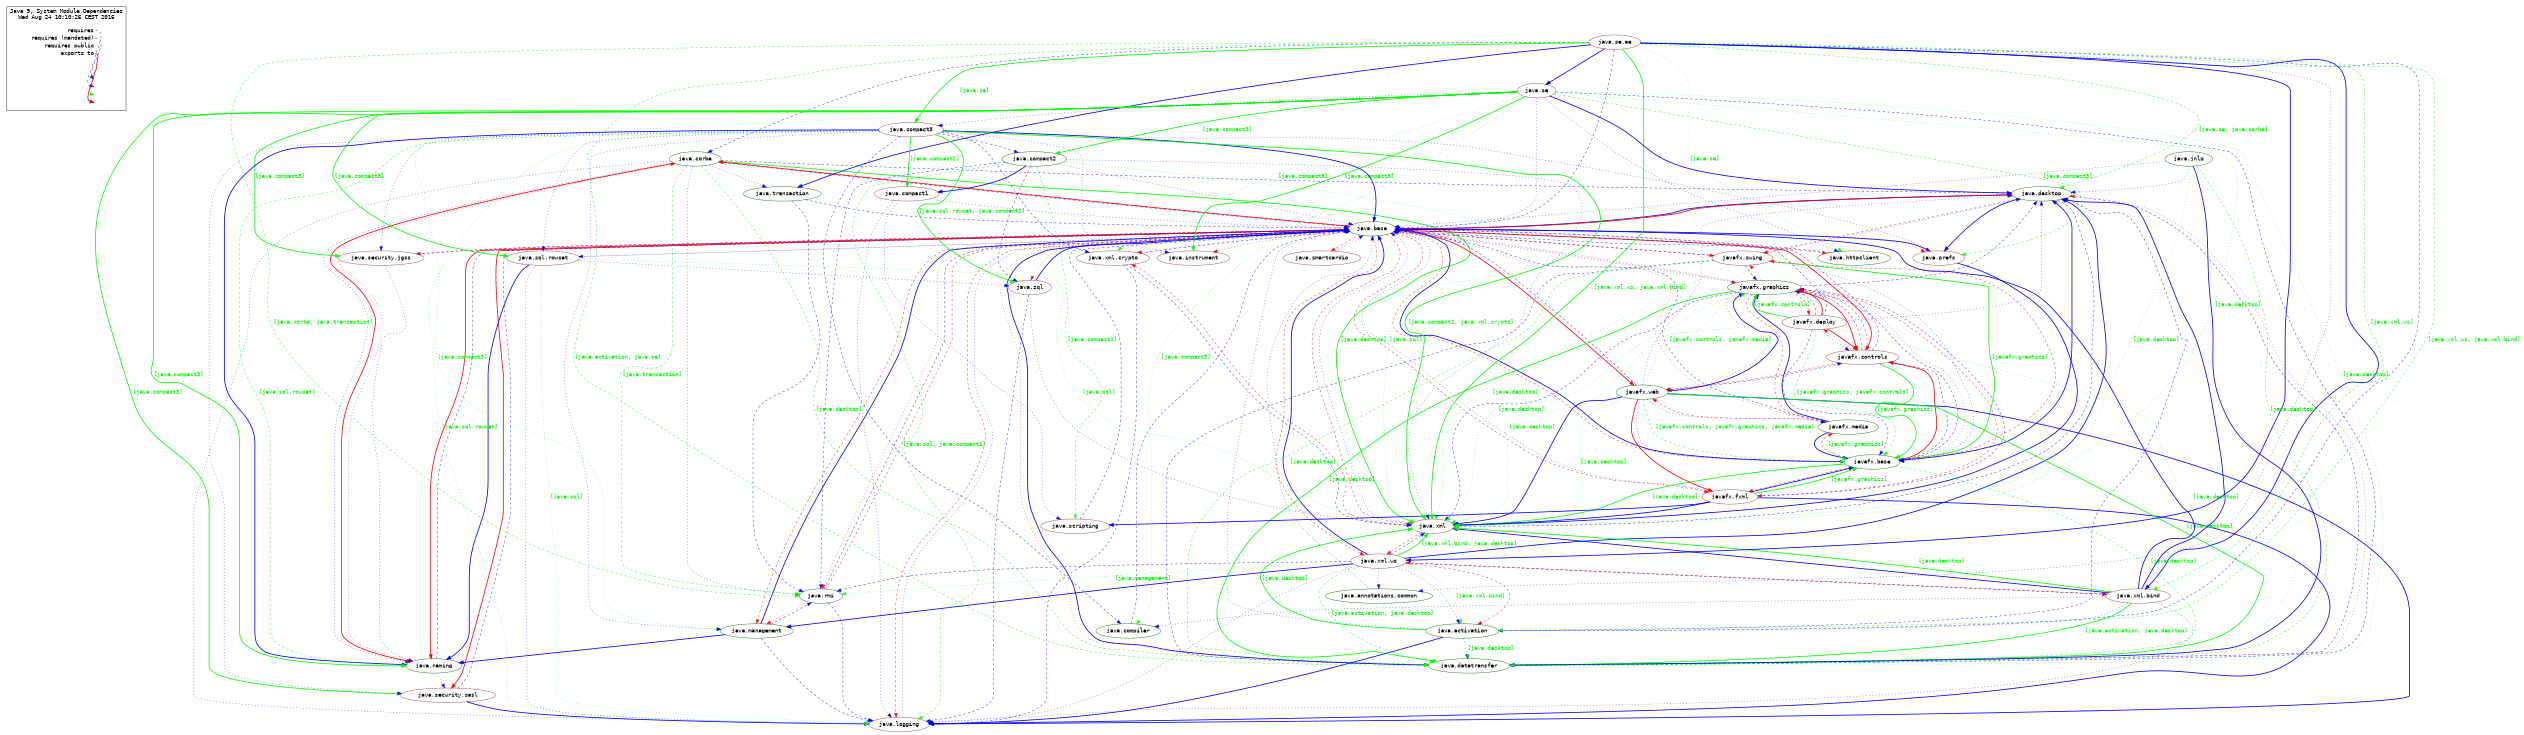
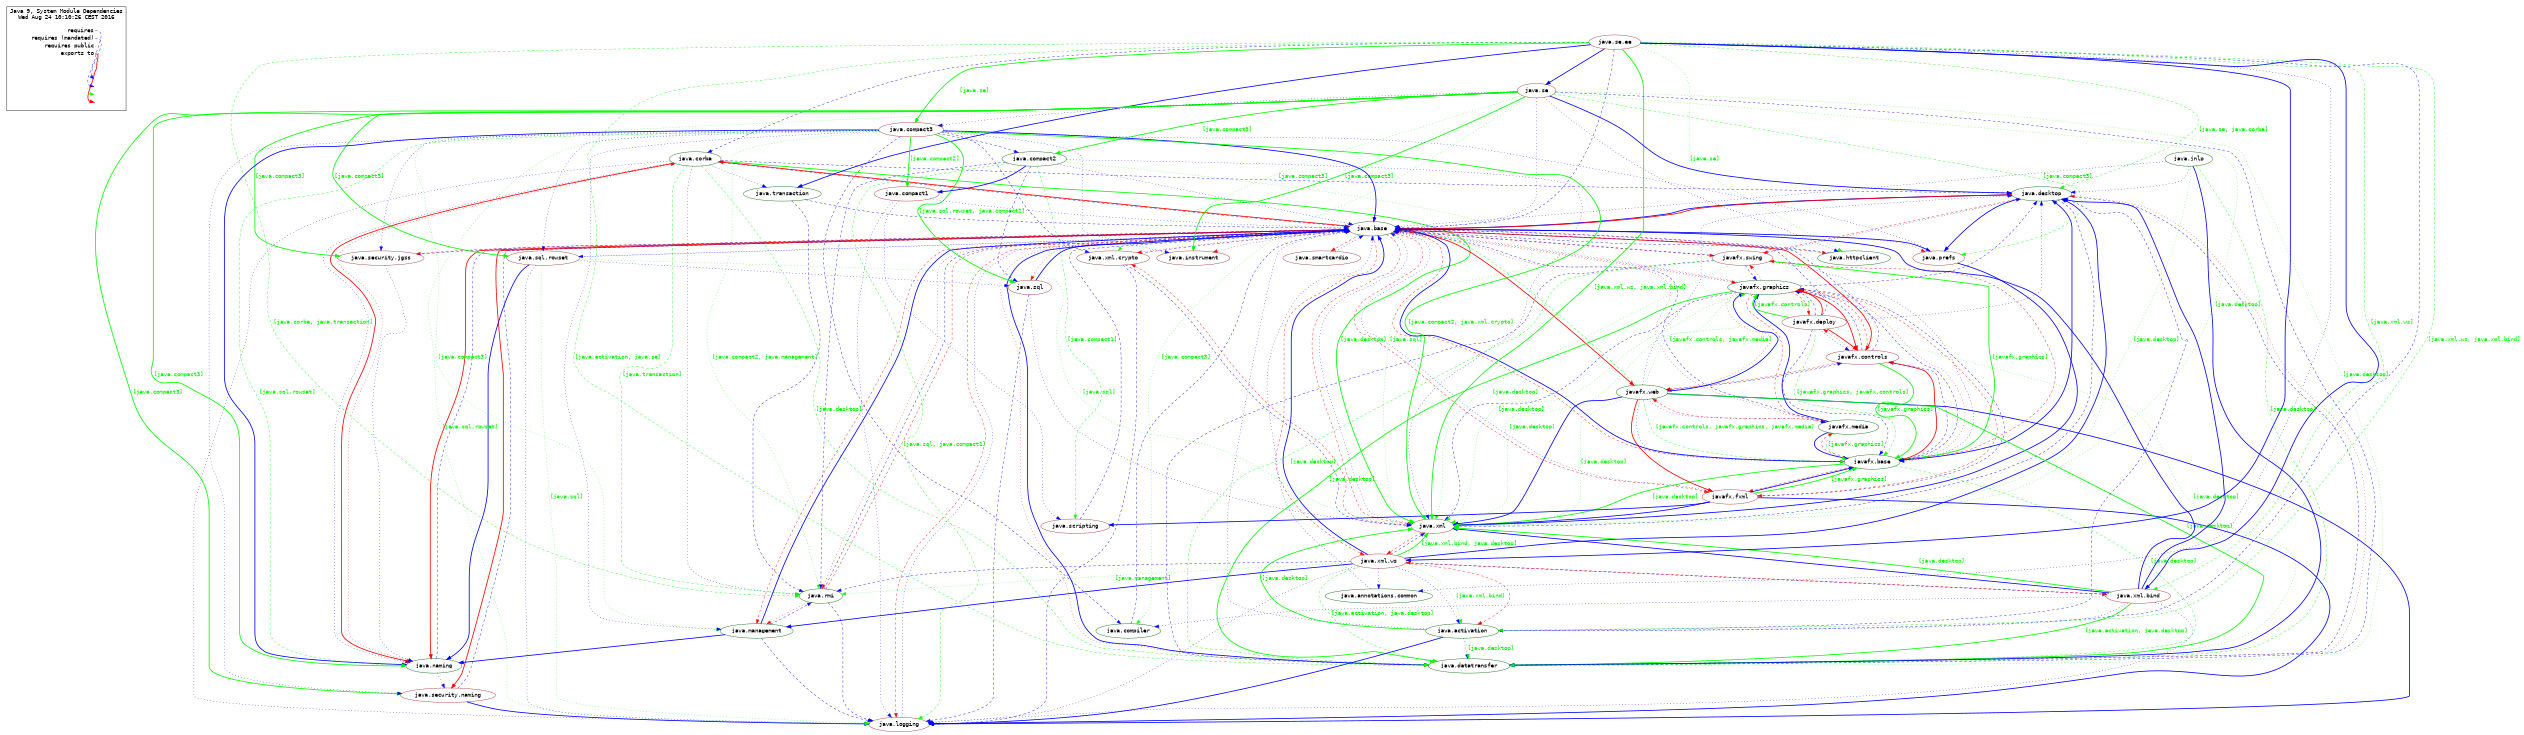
(1534, 294) -> (1534, 294)
none -> (712, 308)
(448, 695) -> (448, 695)
